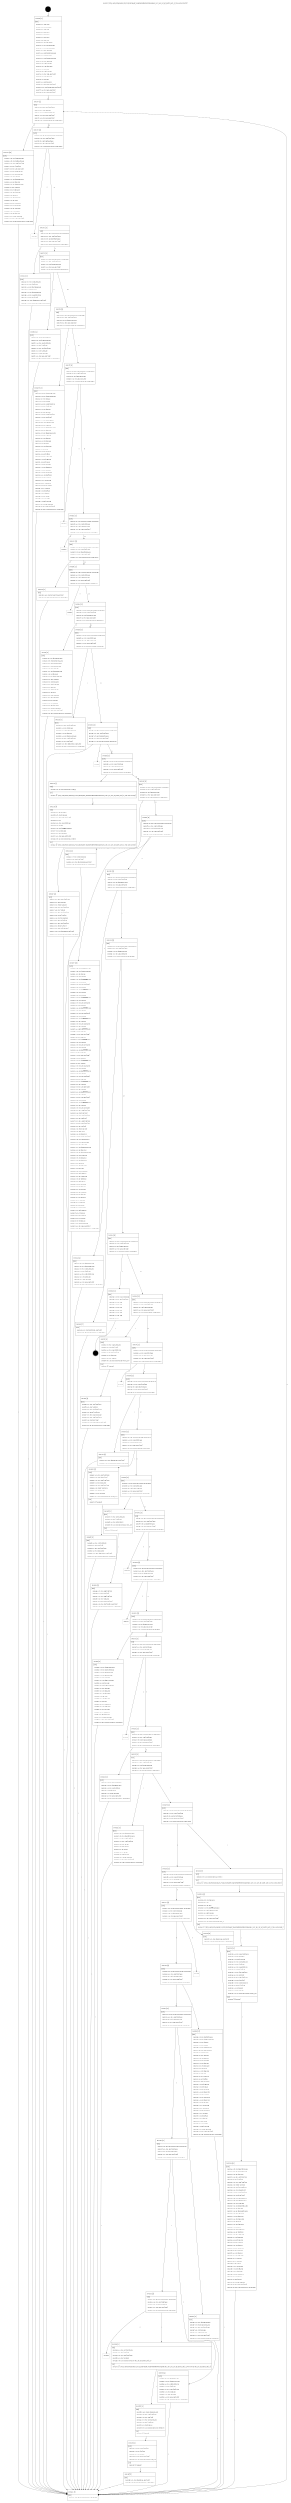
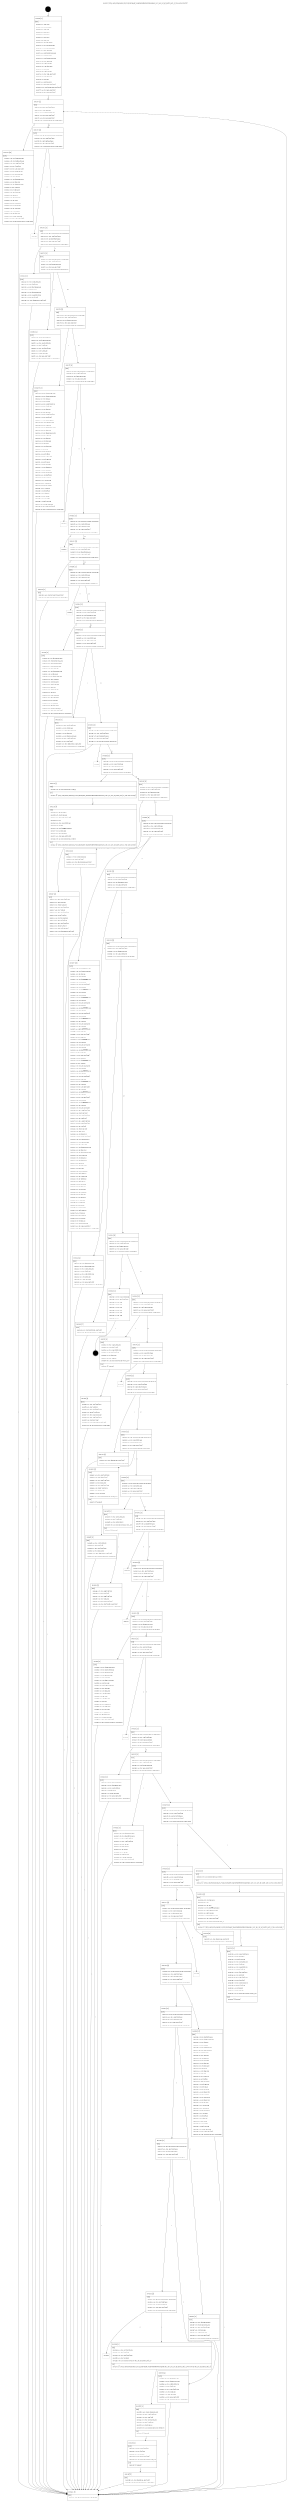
(241, 2226) -> none
